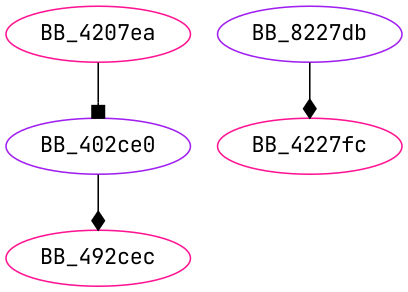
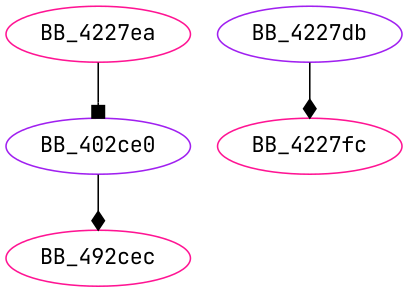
(98, 34) -> (98, 34)
(310, 34) -> (310, 34)
